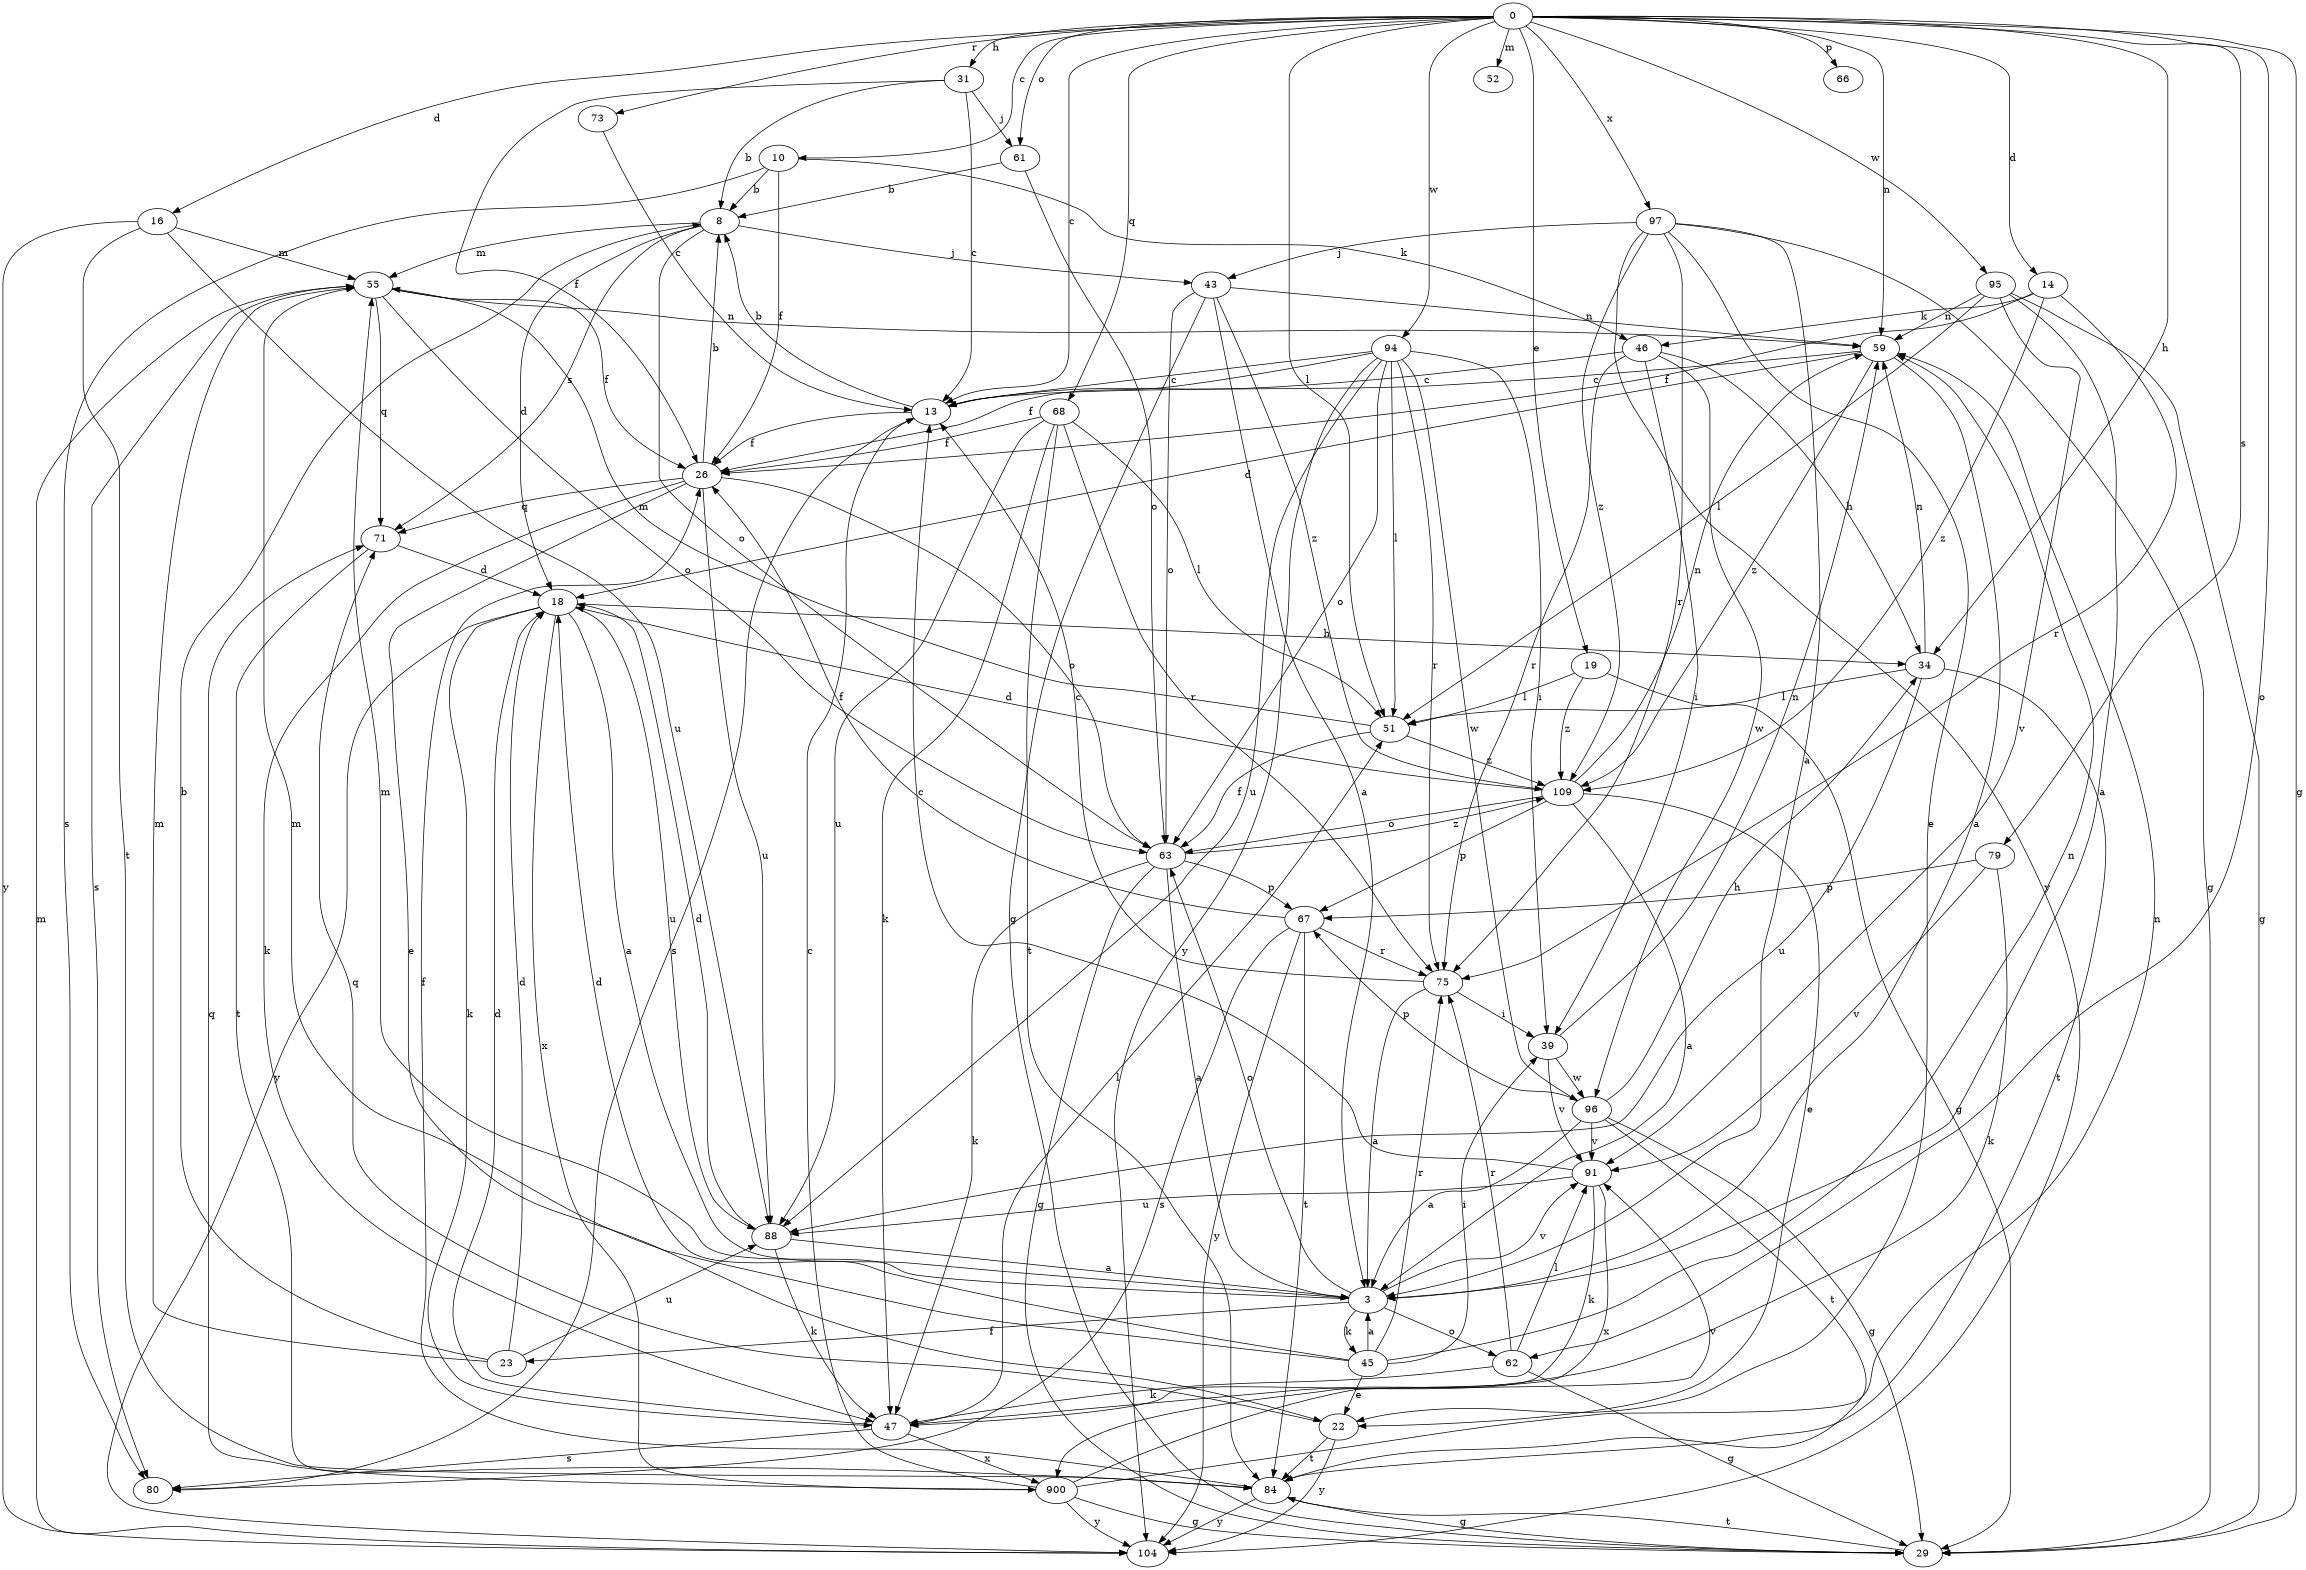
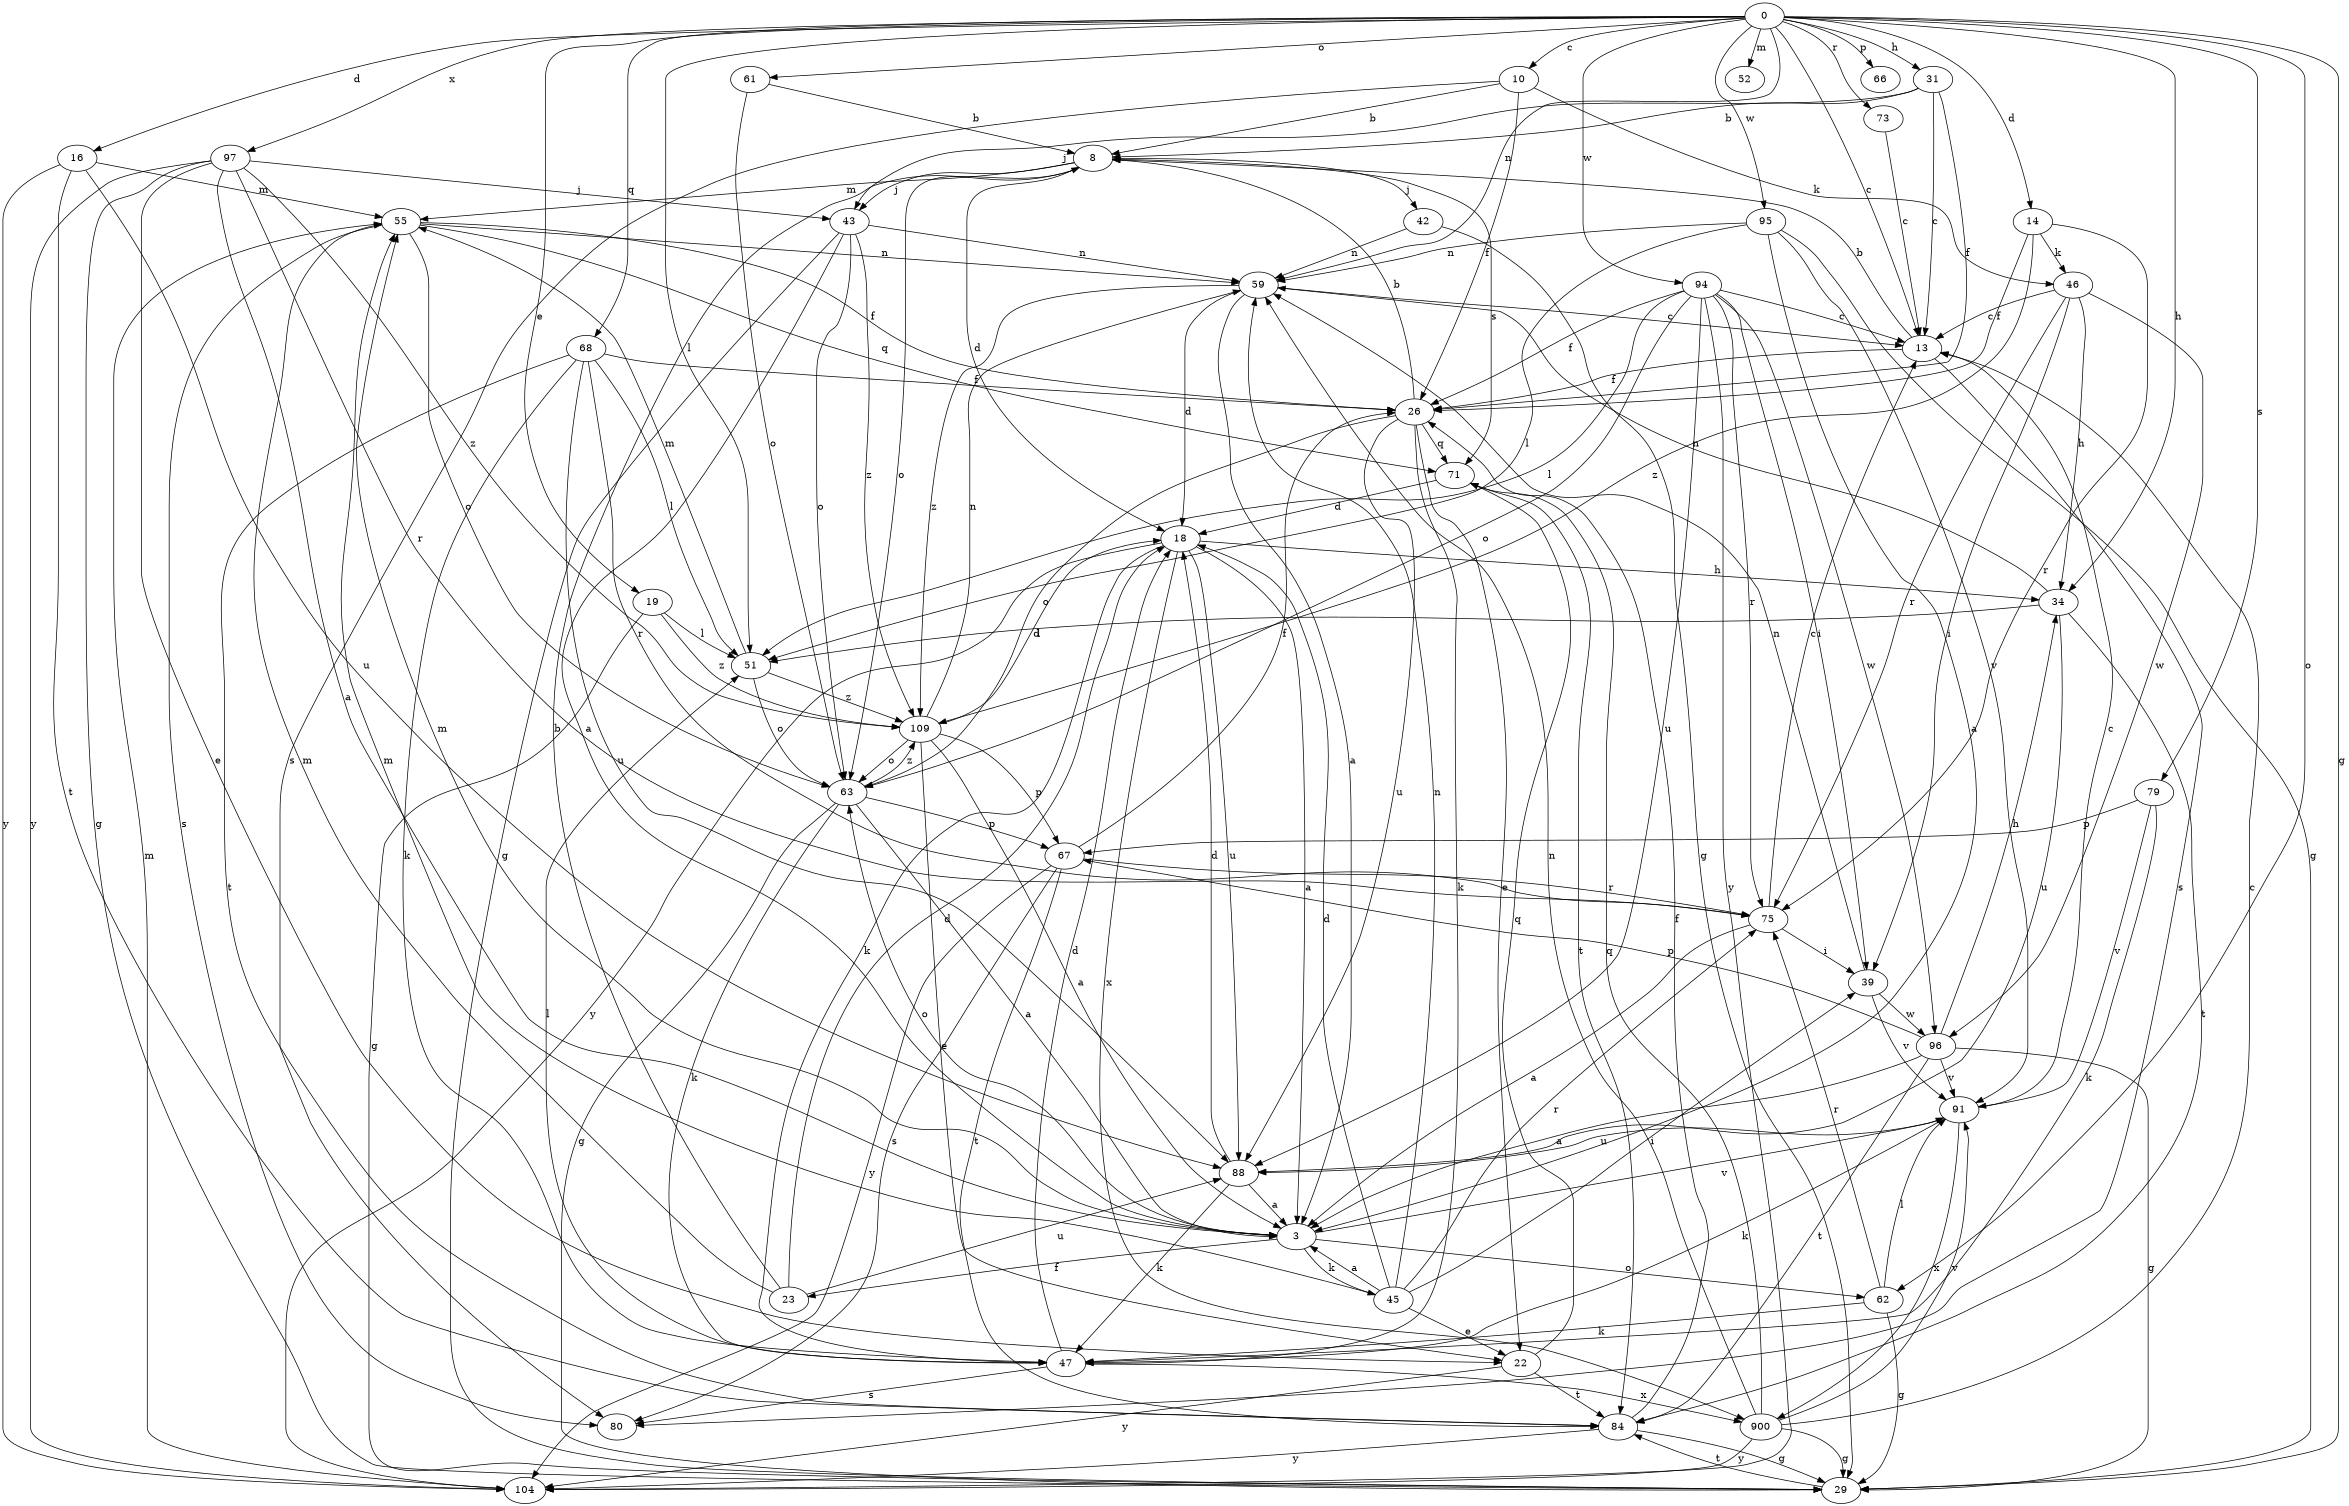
(990, 116) -> (1382, 132)
none -> (1423, 222)
(1240, 793) -> (781, 729)
